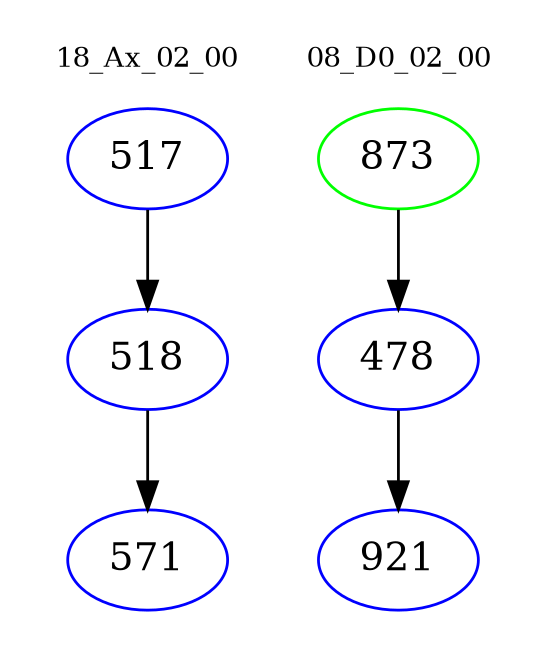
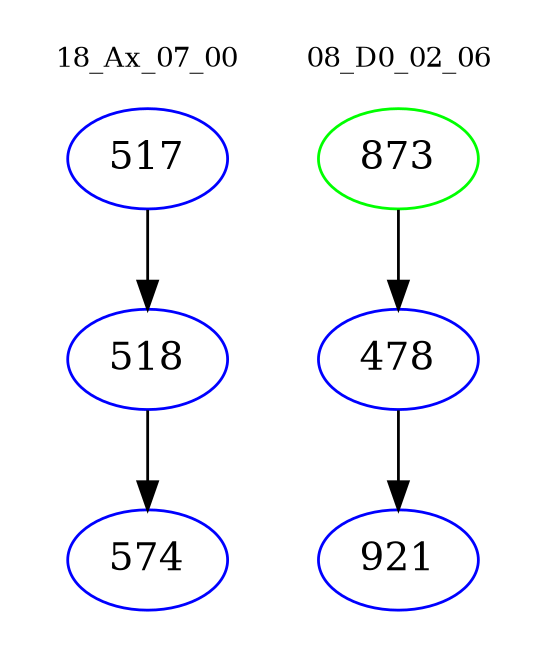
(148, 60) -> (148, 60)
(400, 60) -> (400, 60)
(148, 560) -> (148, 560)
